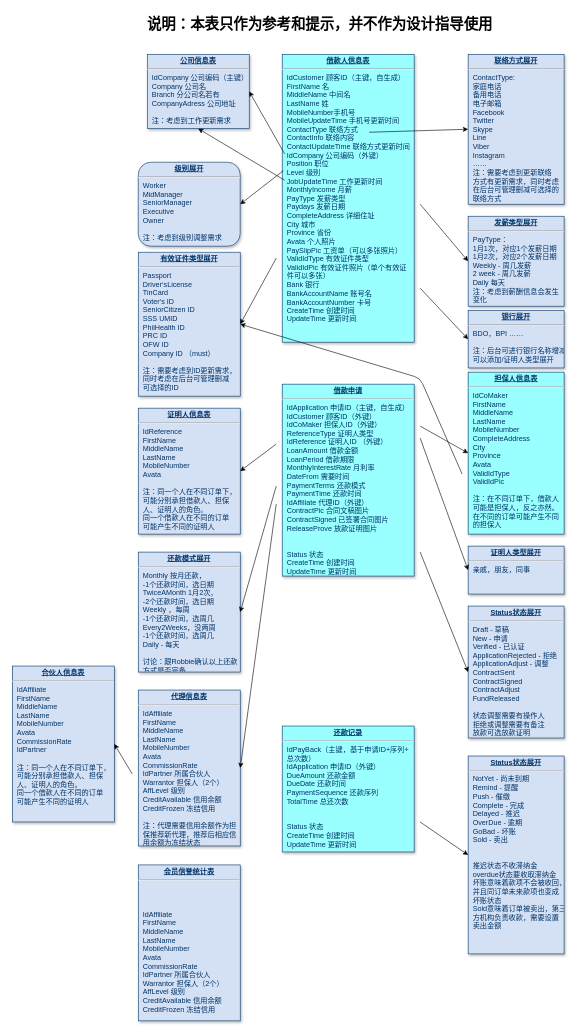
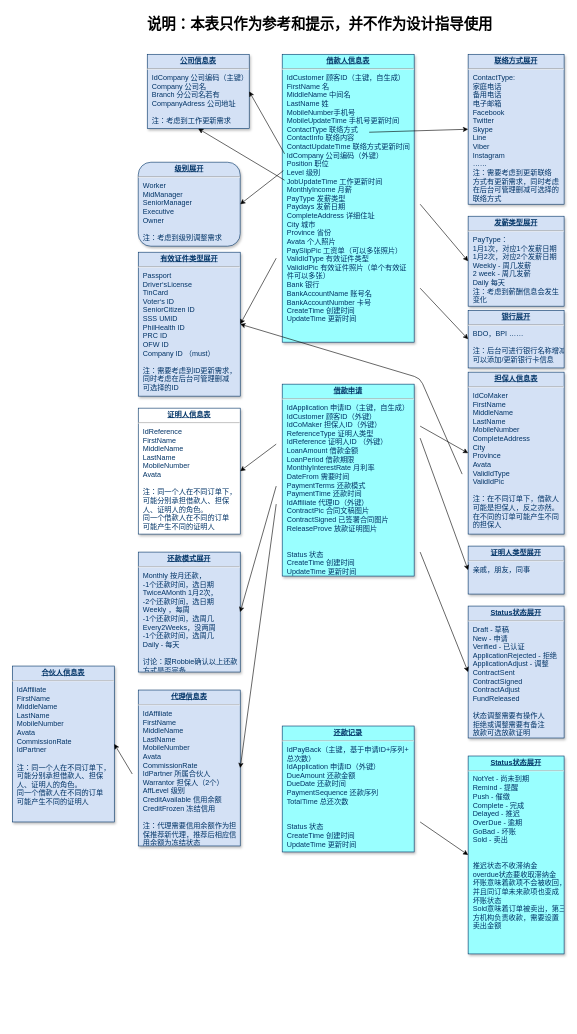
(515, 328) -> (515, 328)
(516, 453) -> (516, 453)
(189, 471) -> (189, 471)
(516, 855) -> (516, 855)
(189, 943) -> none
